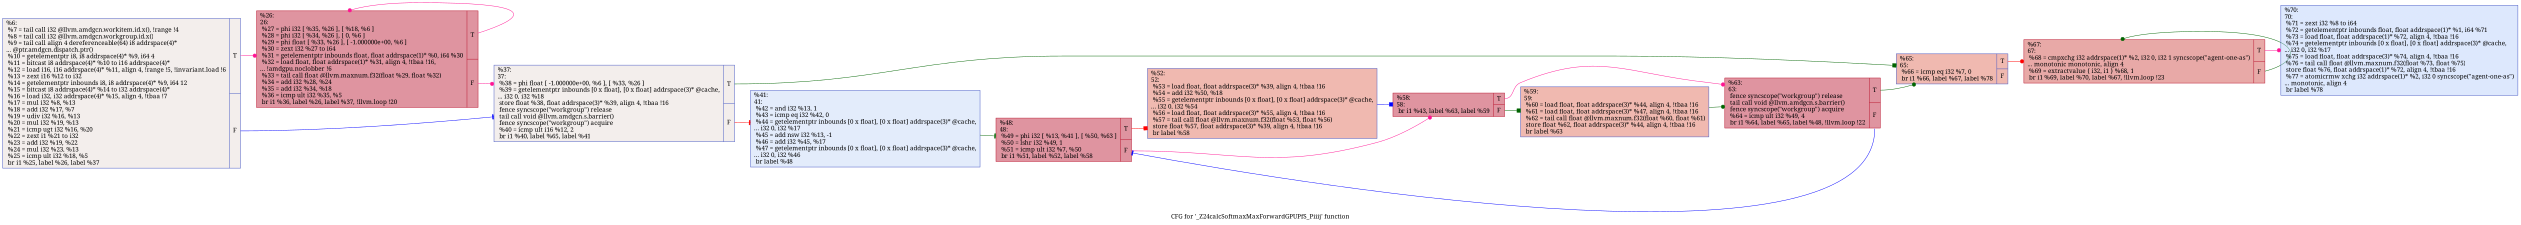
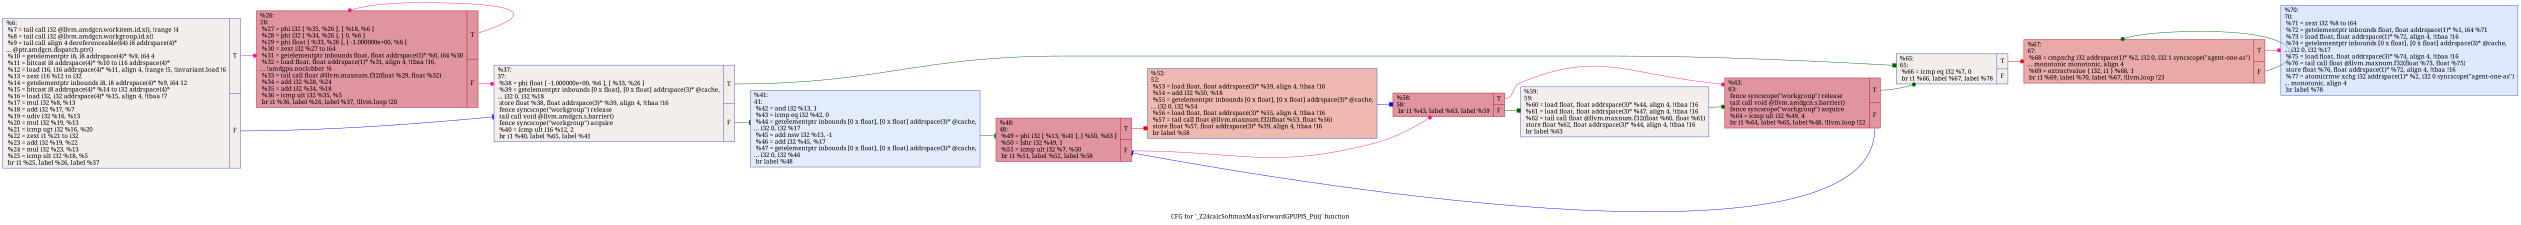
(1952, 69) -> (1952, 69)
(1615, 112) -> (1615, 112)
(741, 123) -> (741, 123)
